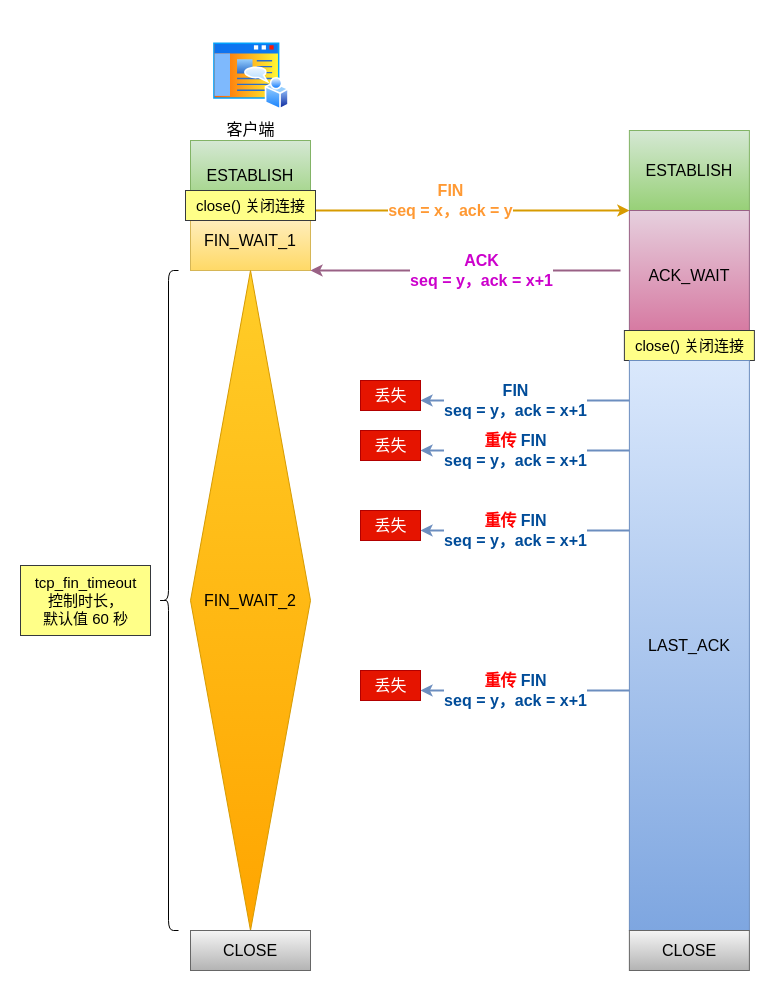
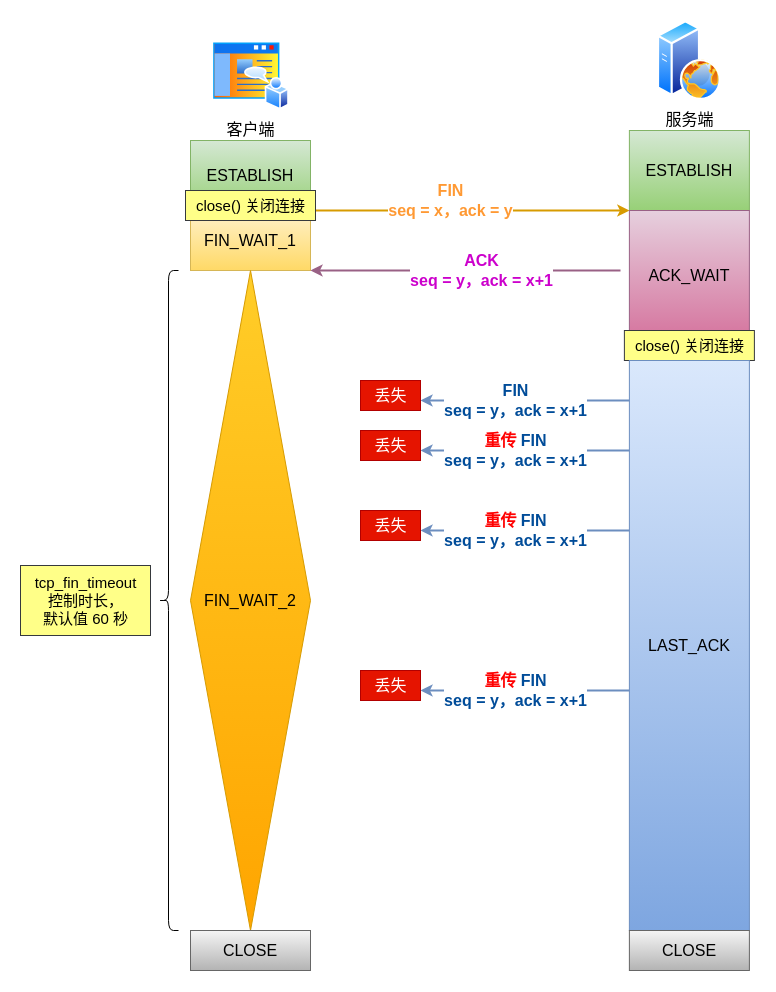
none -> (689, 61)
